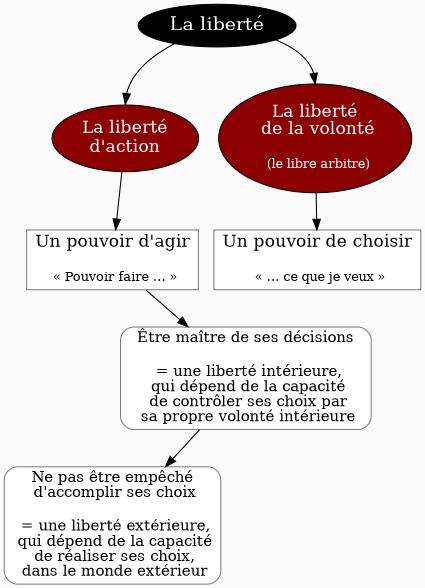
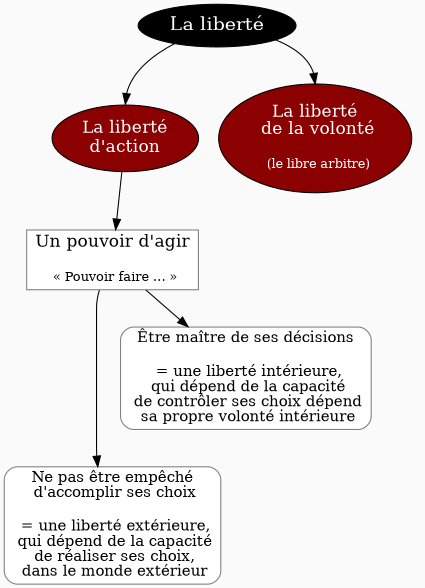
(317, 260) -> none
(246, 402) -> (246, 402)
(186, 444) -> (97, 373)
